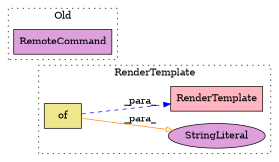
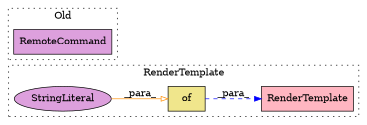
(124, 124) -> (136, 99)
